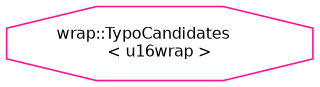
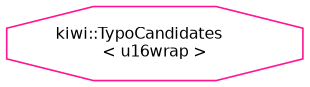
(160, 44) -> (155, 44)
